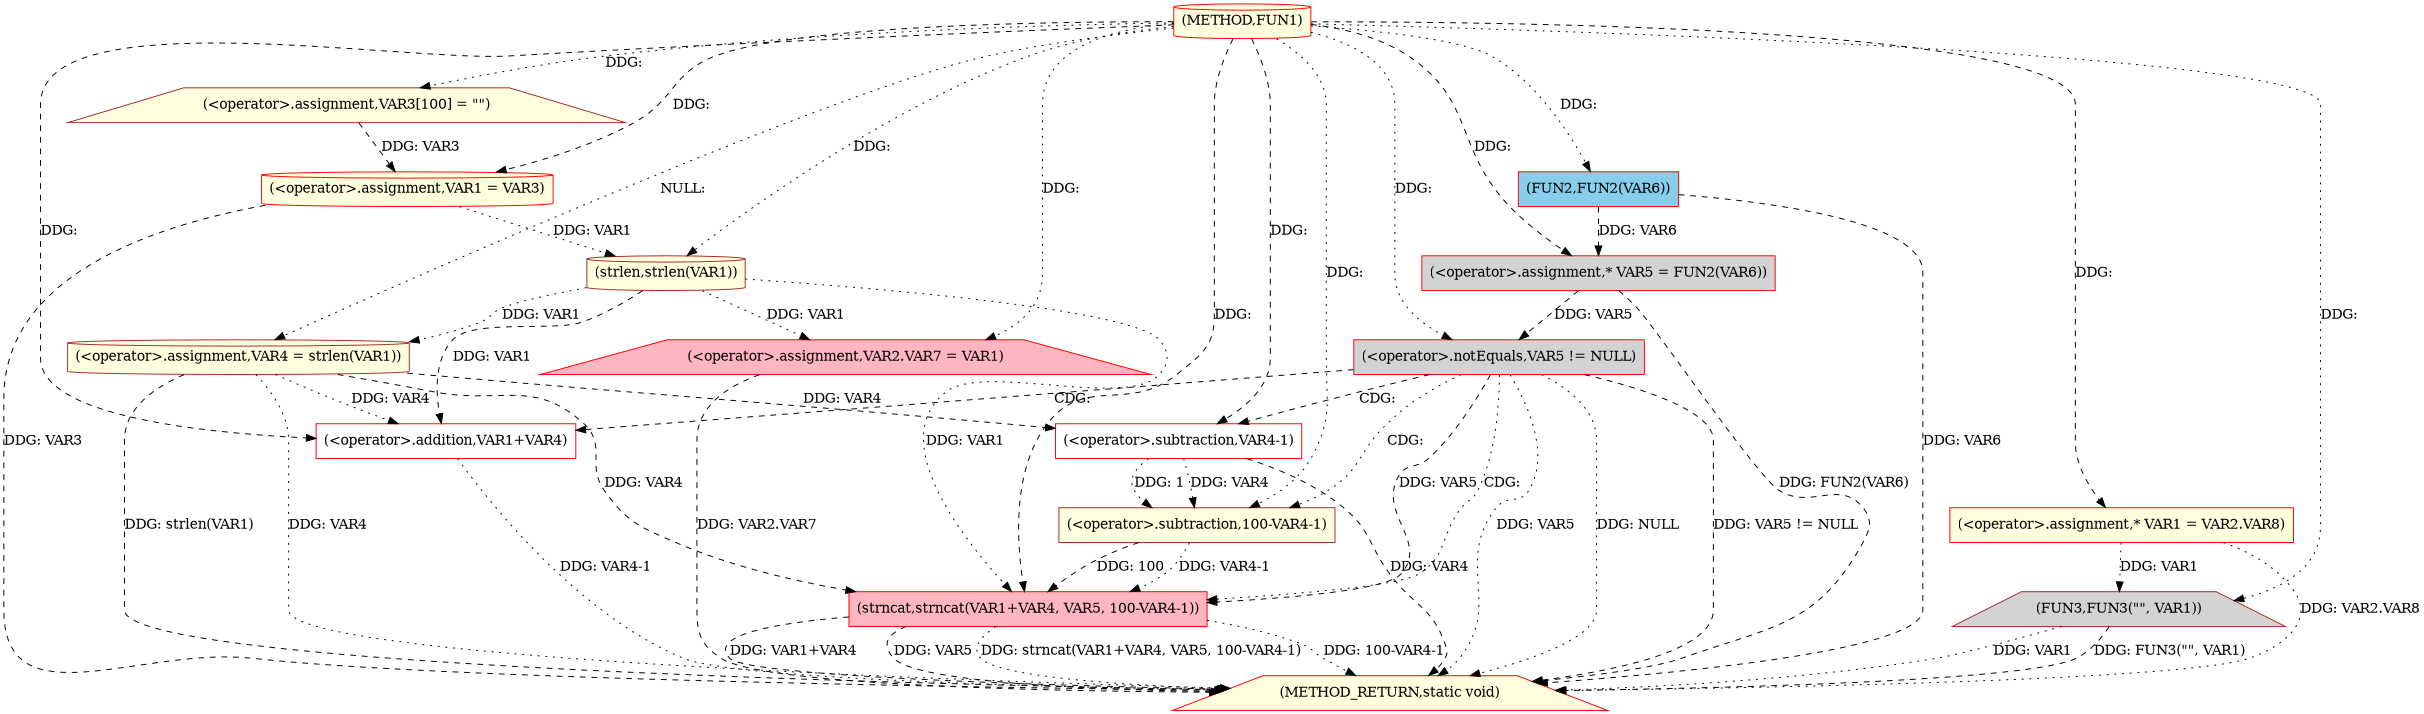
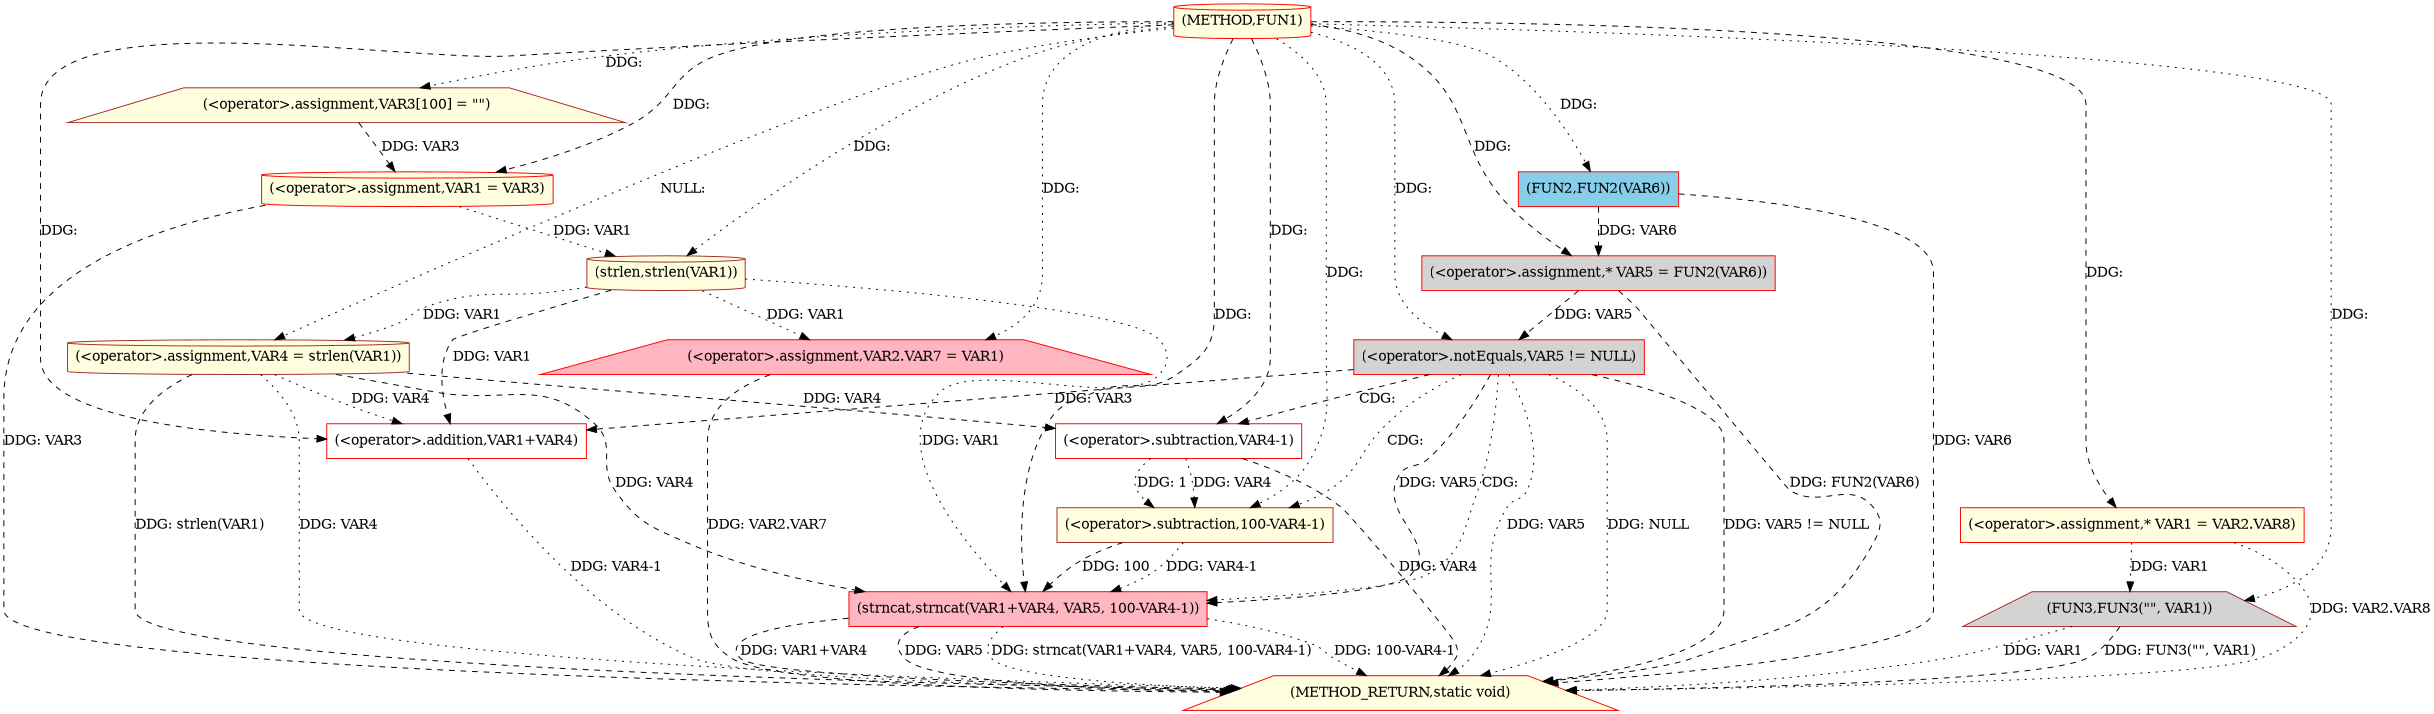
(1075, 399) -> (1094, 399)
